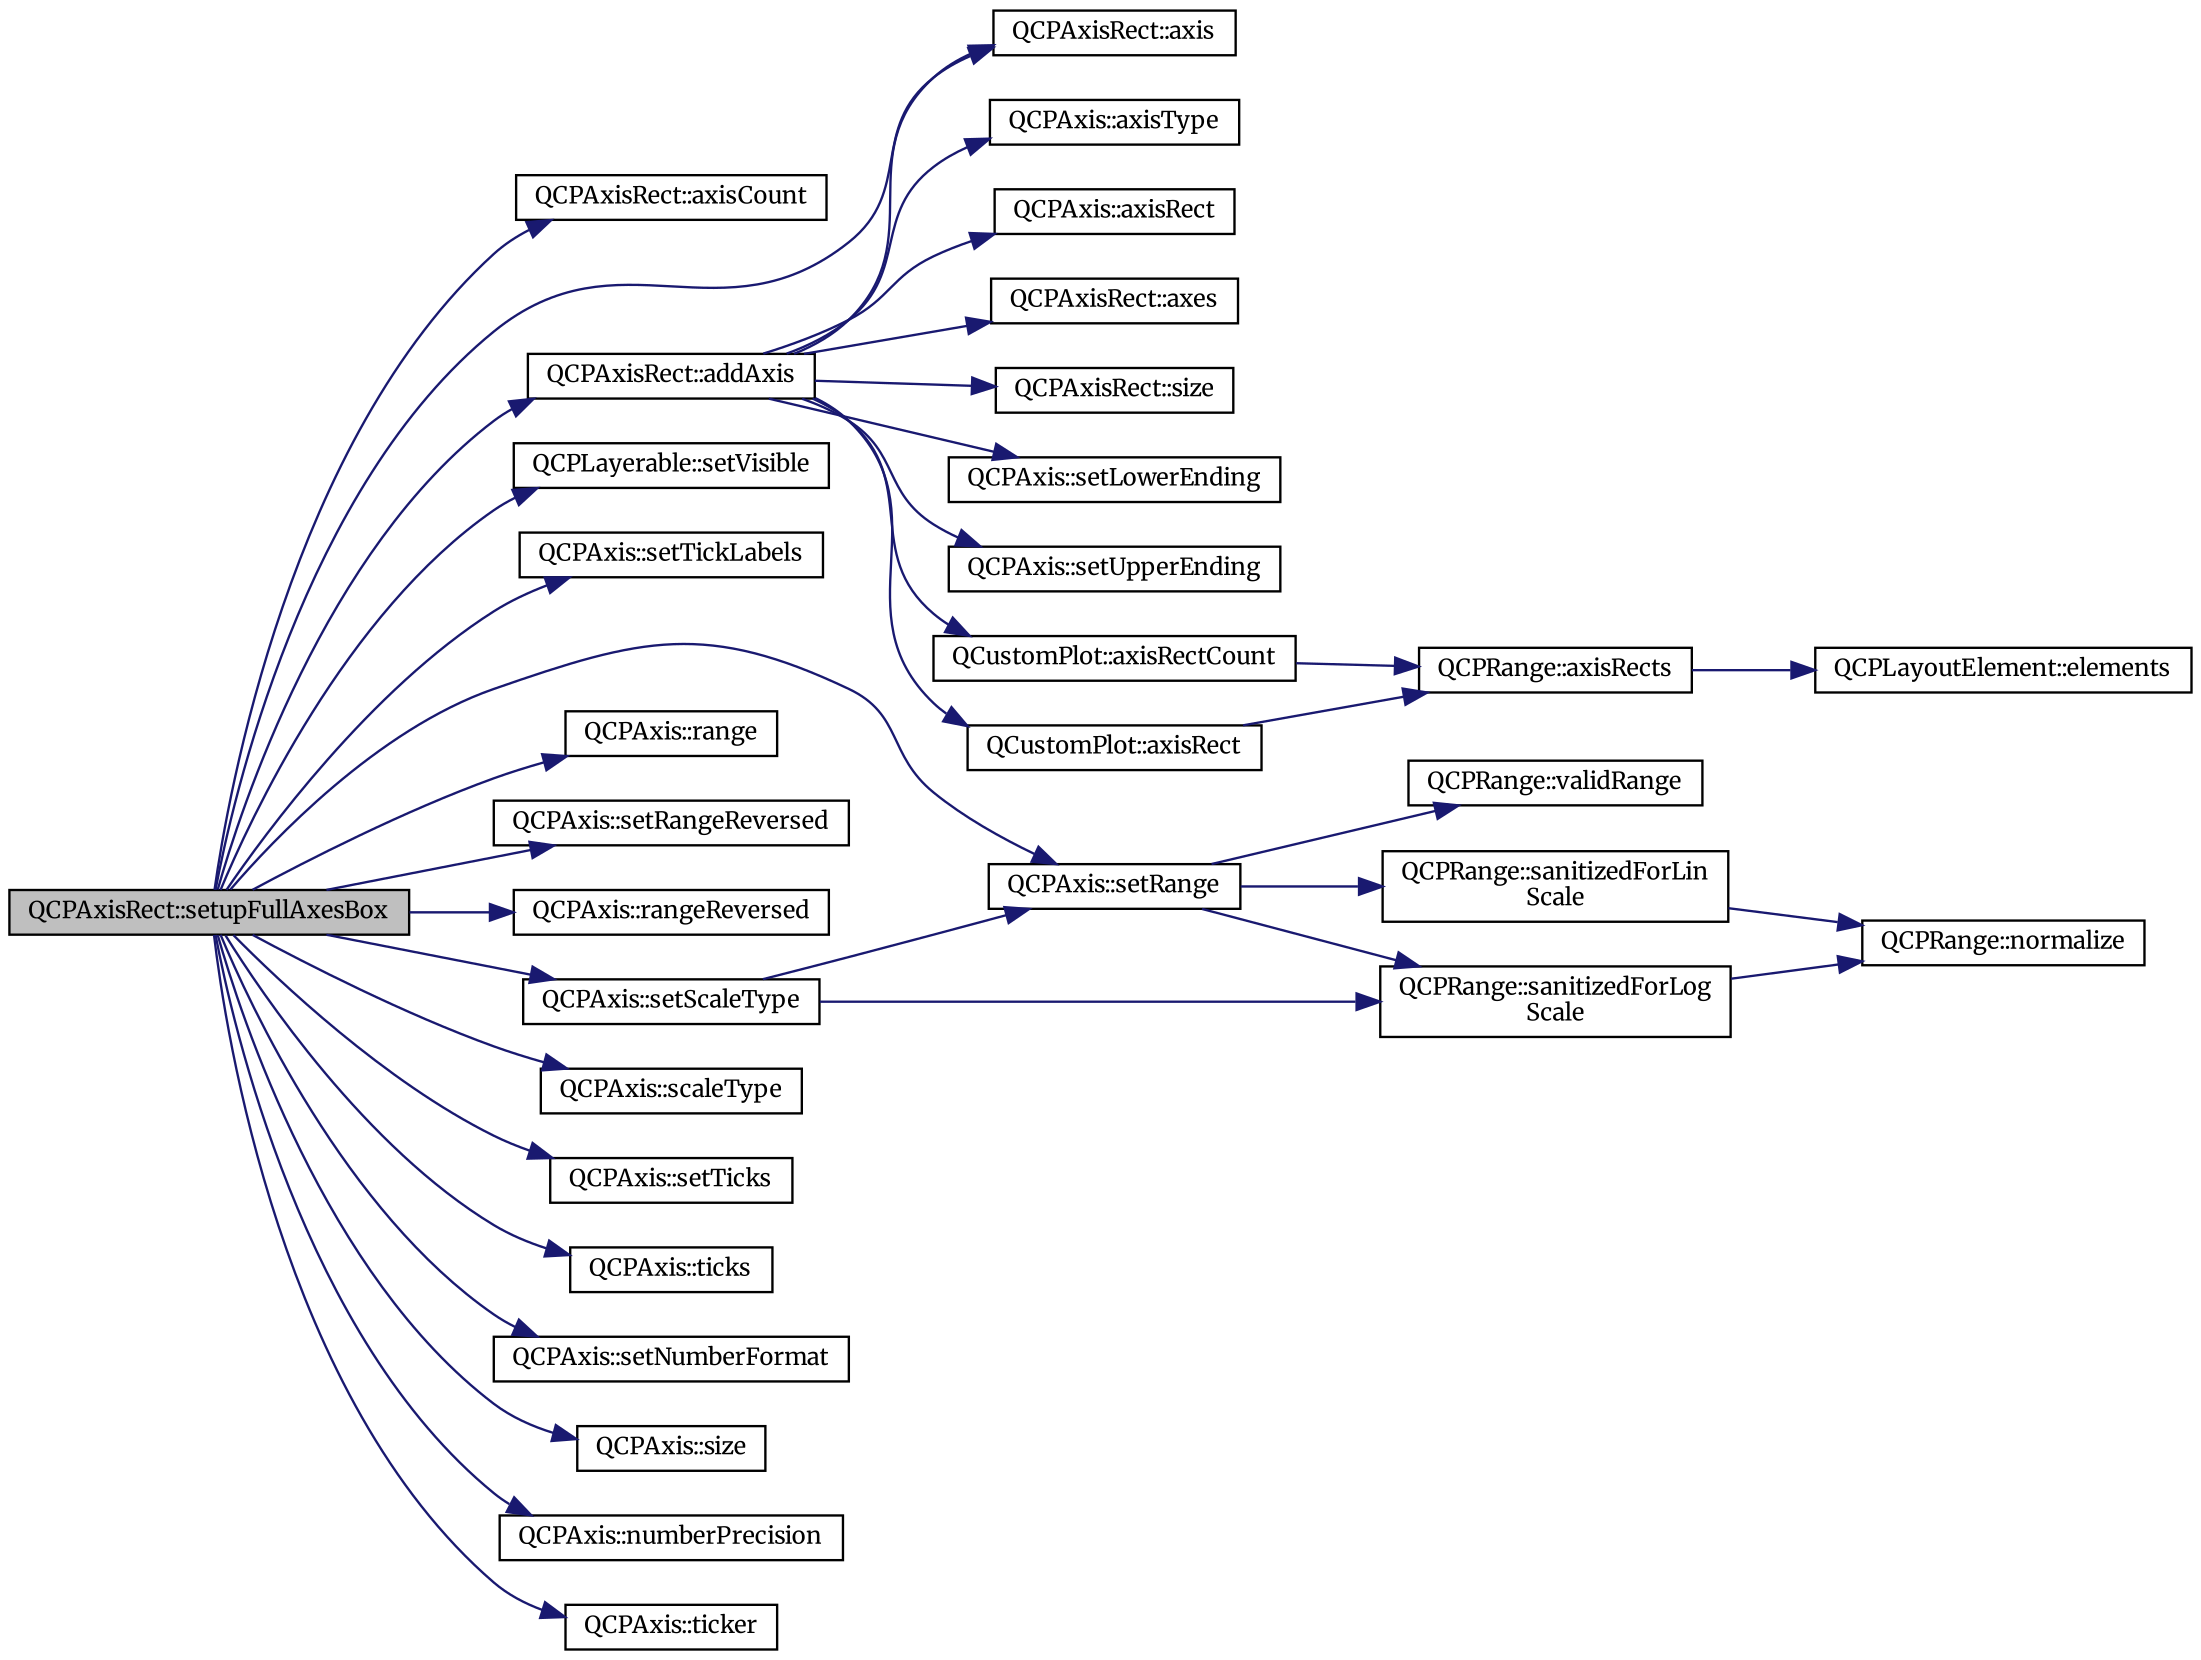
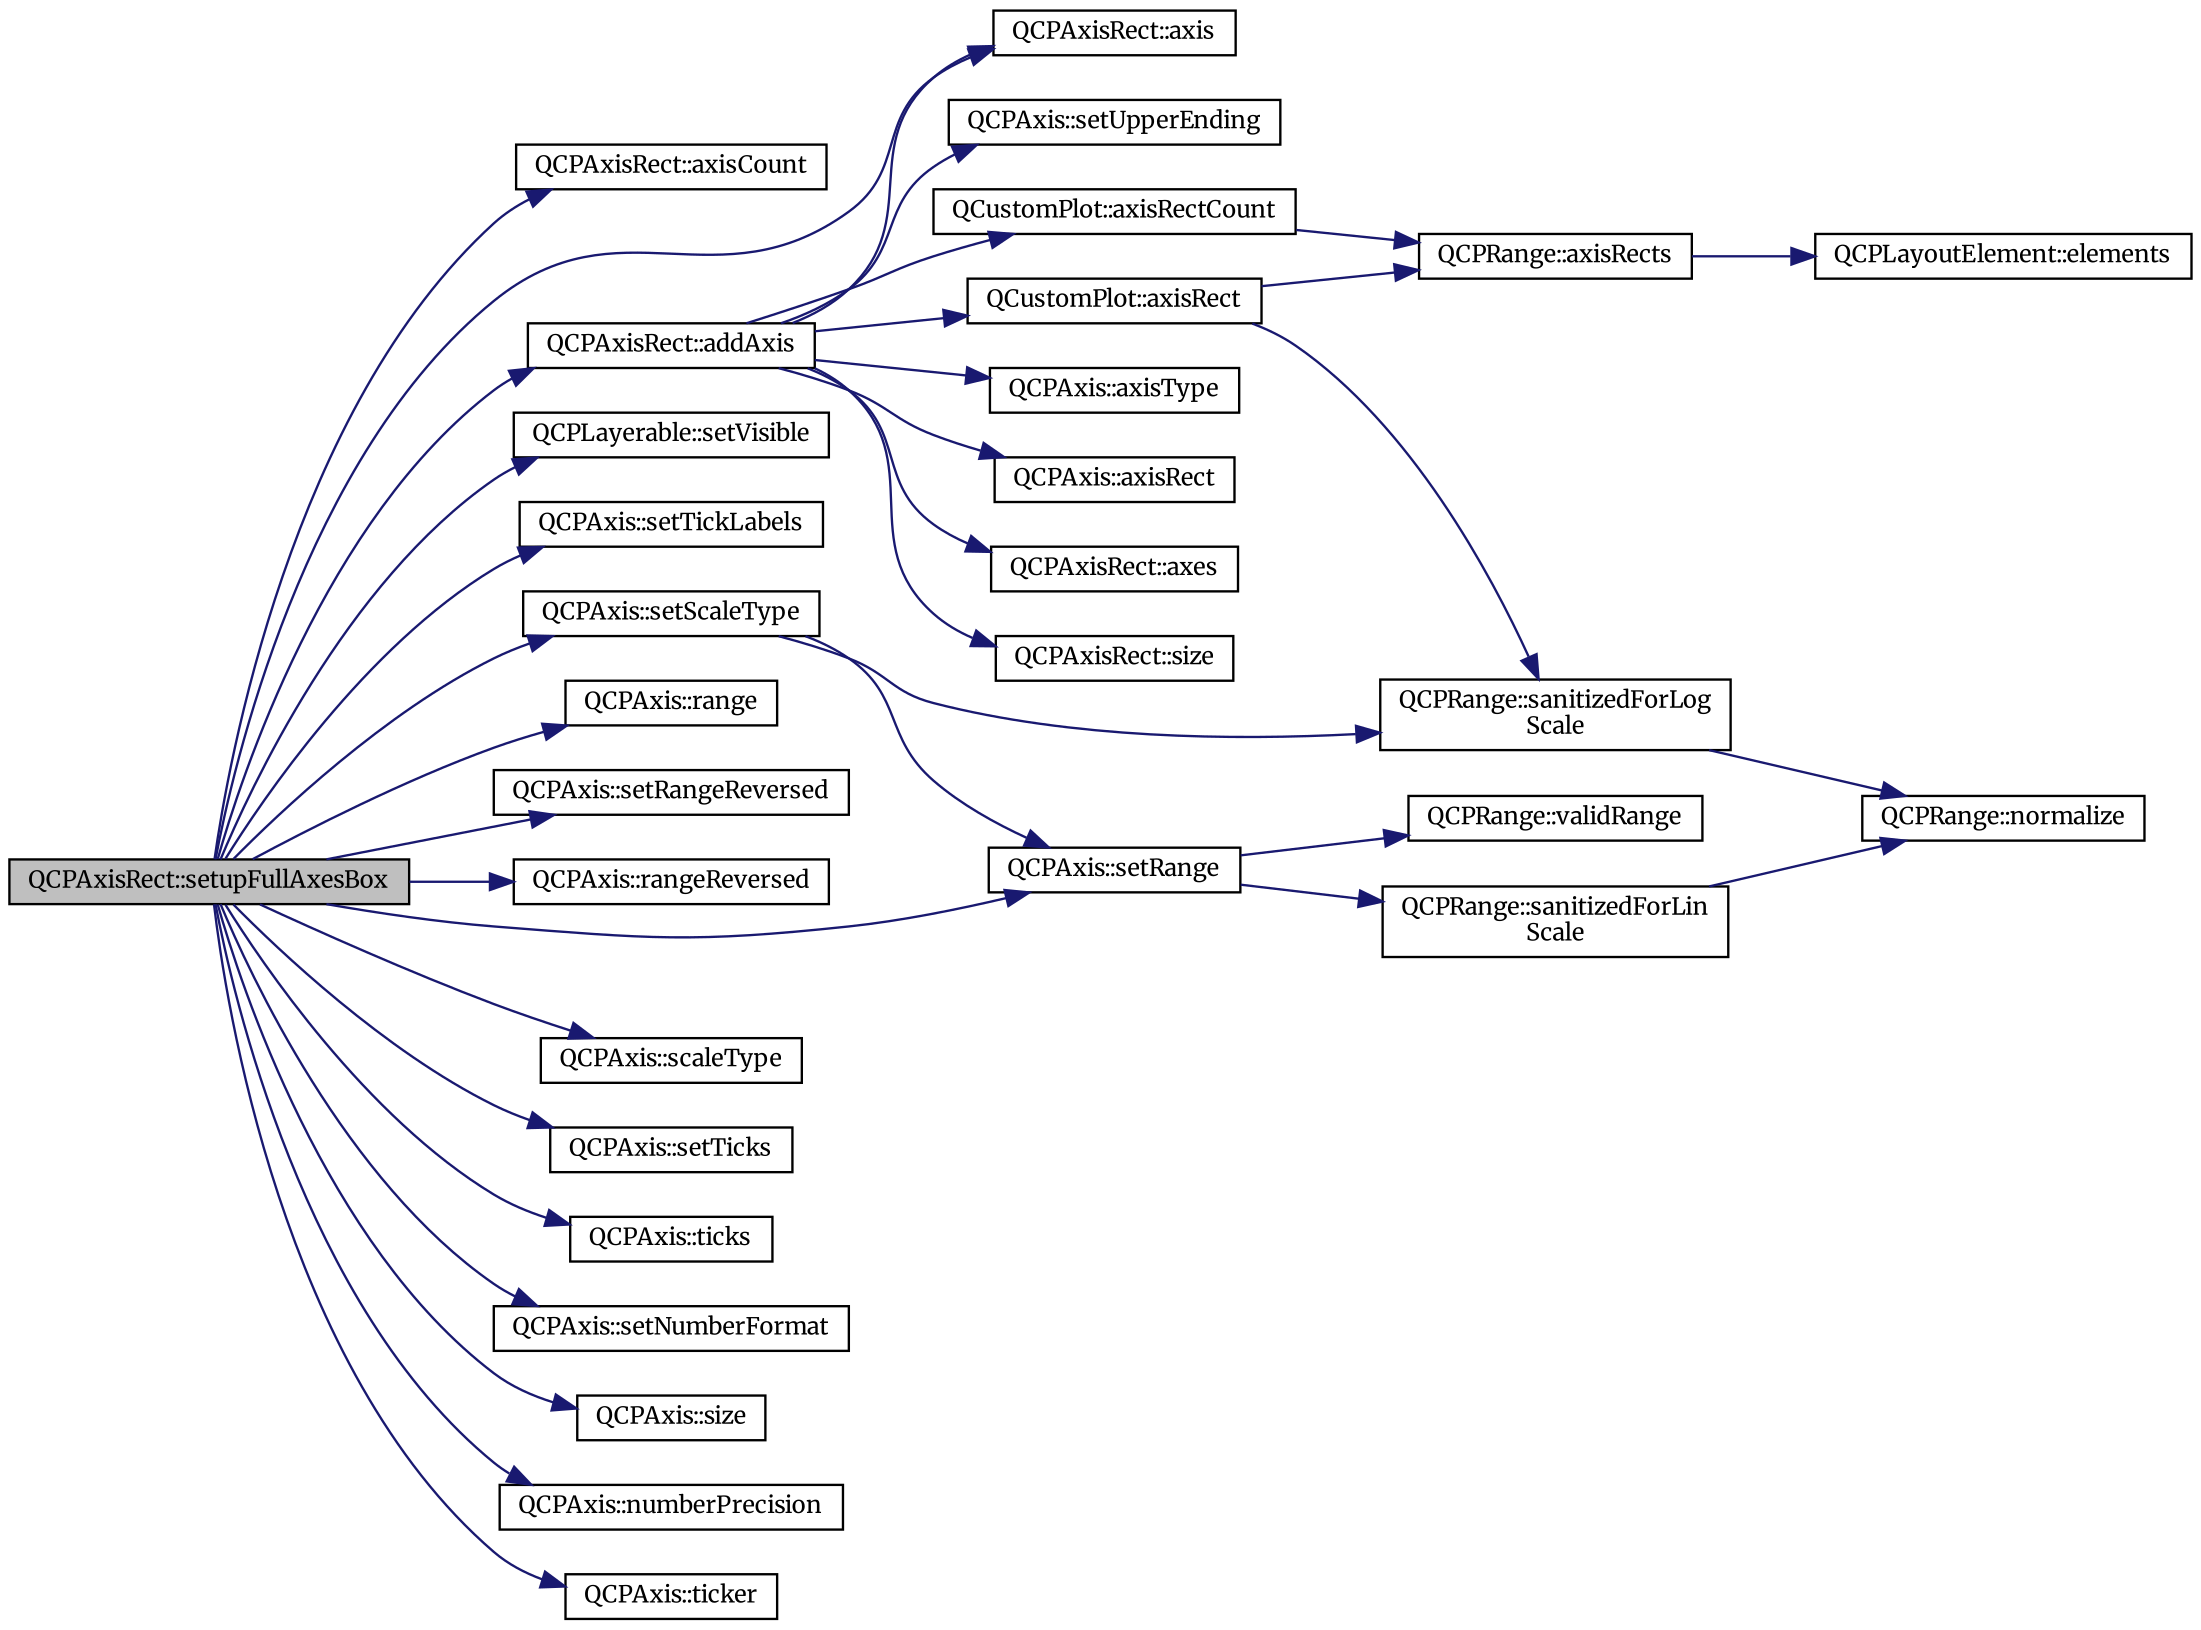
(1115, 480) -> none
(1299, 935) -> (1417, 467)
